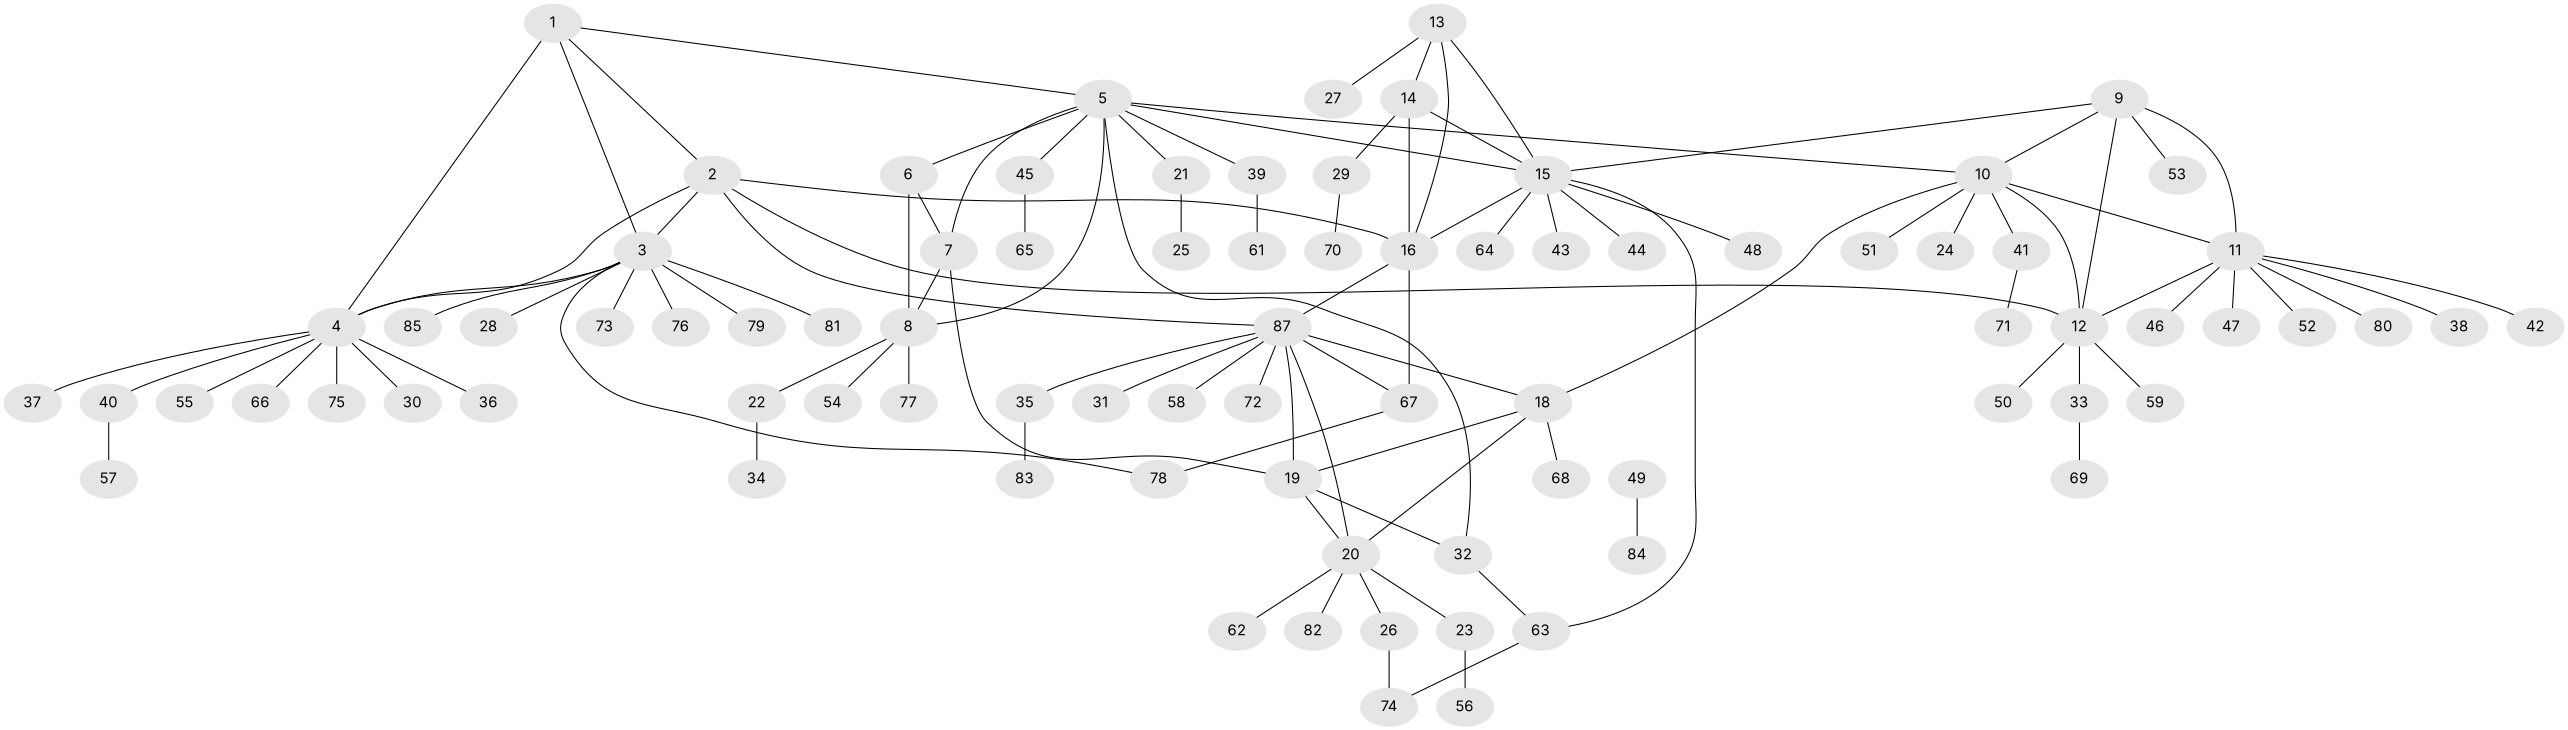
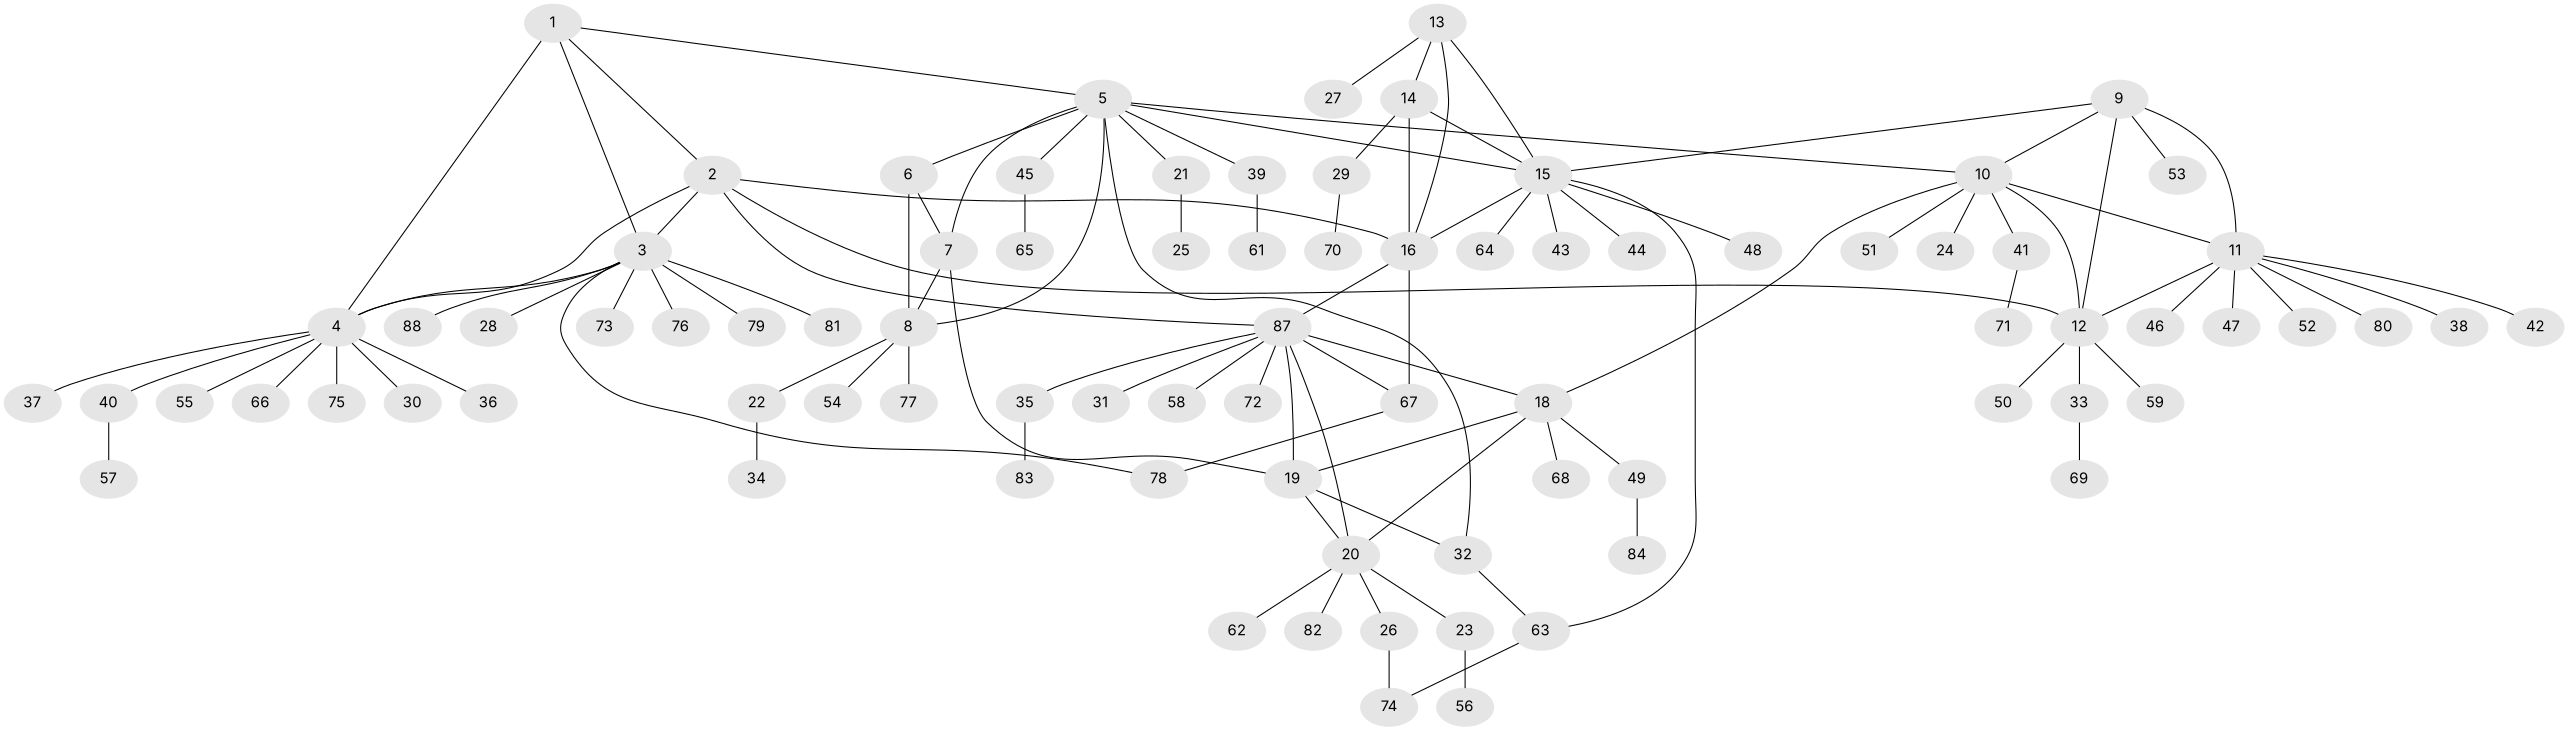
(413, 327) -> (413, 327)
none -> (1590, 441)
